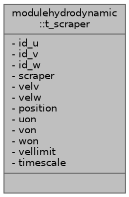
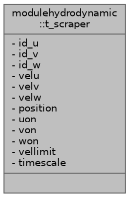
(33, 76) -> (26, 76)
